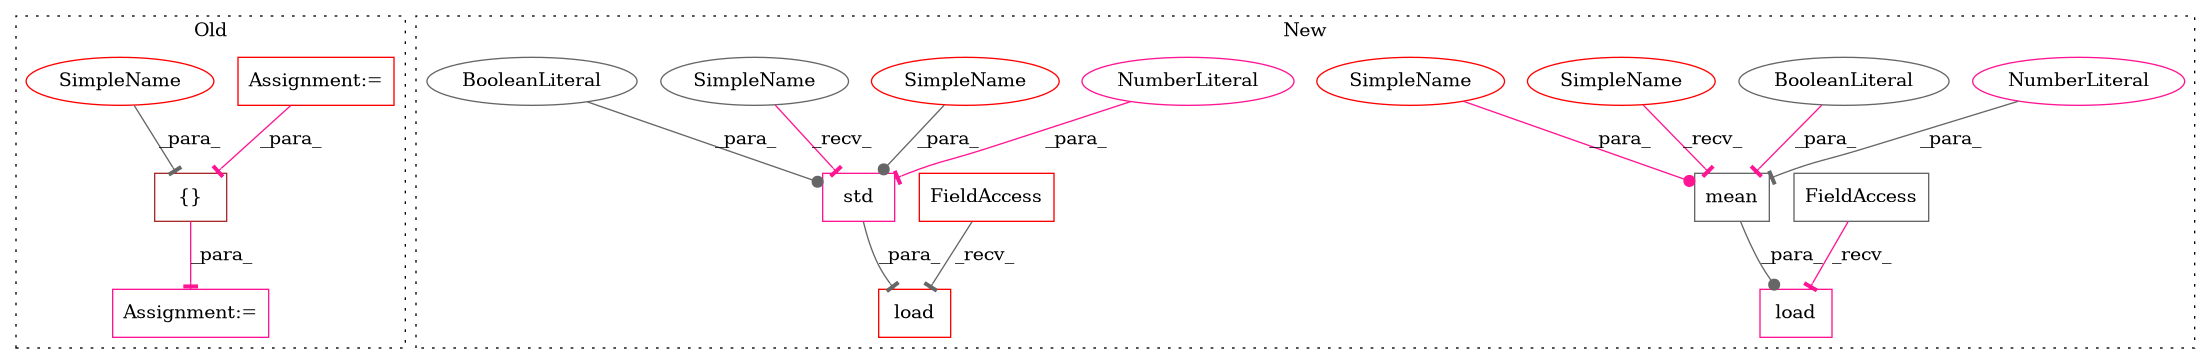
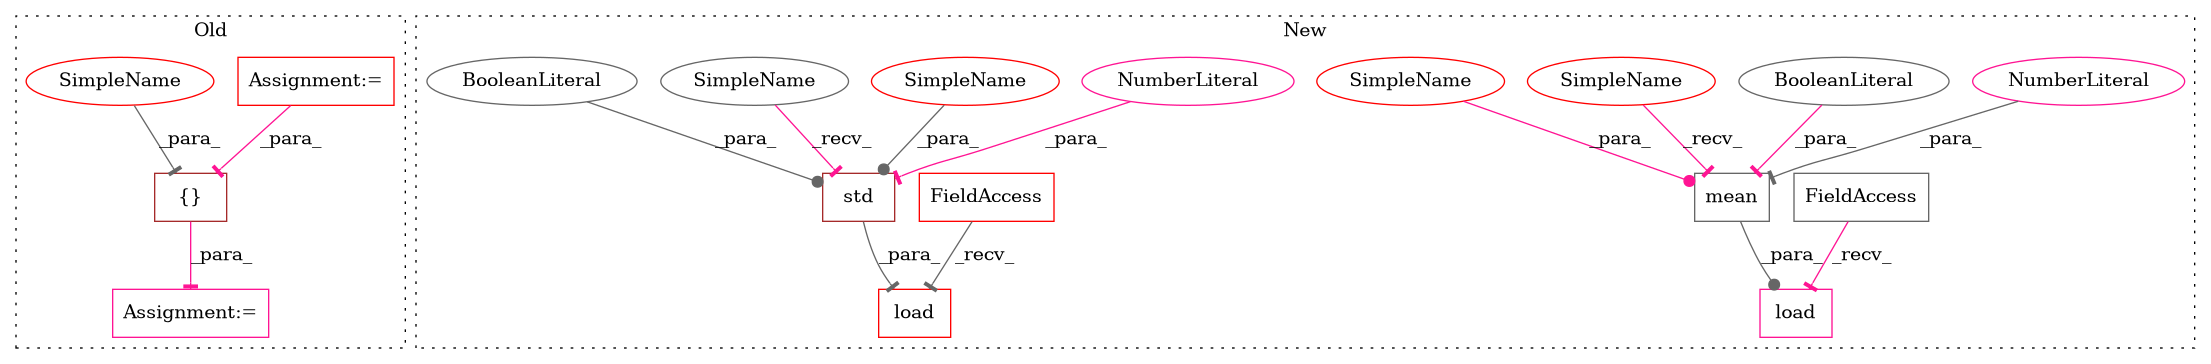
(859, 197) -> (859, 197)
